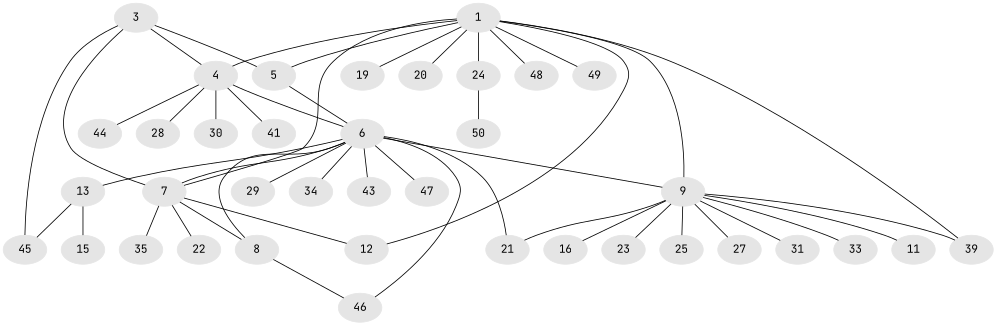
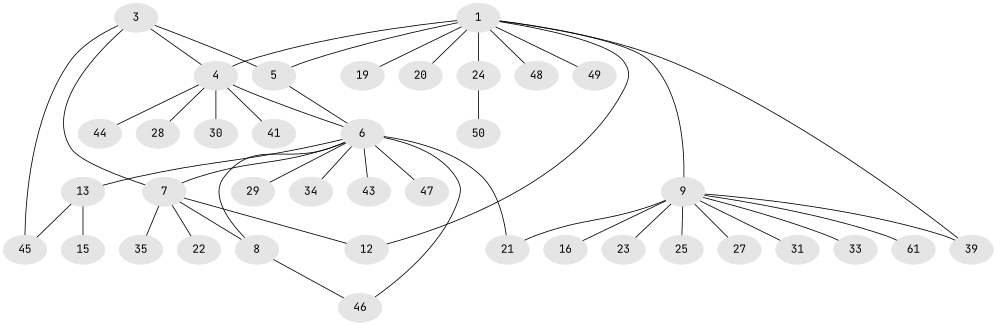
(319, 92) -> none
(523, 163) -> none
(914, 250) -> (914, 250)
